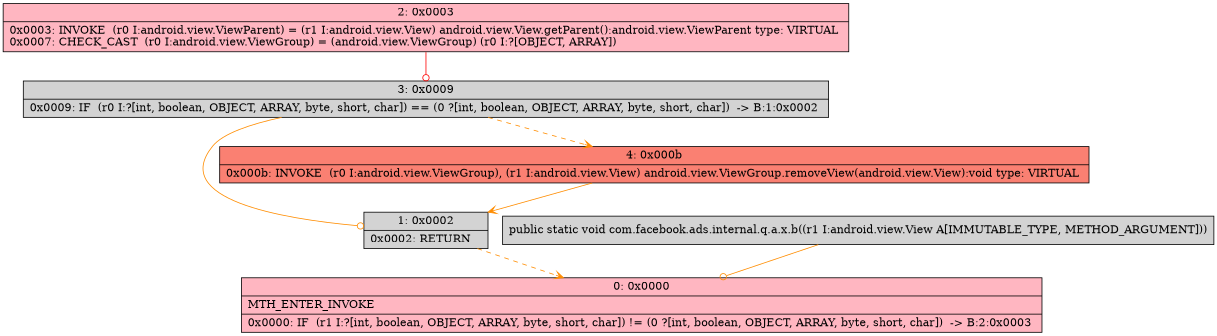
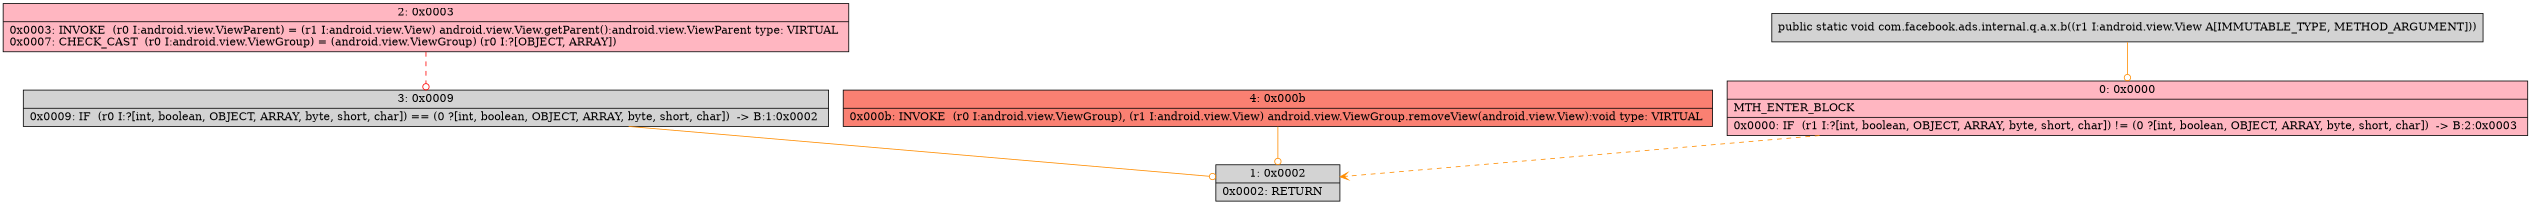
(426, 63) -> (426, 68)
(536, 131) -> none
(544, 196) -> (1278, 142)
(517, 262) -> (1584, 156)
(311, 305) -> (1794, 108)
